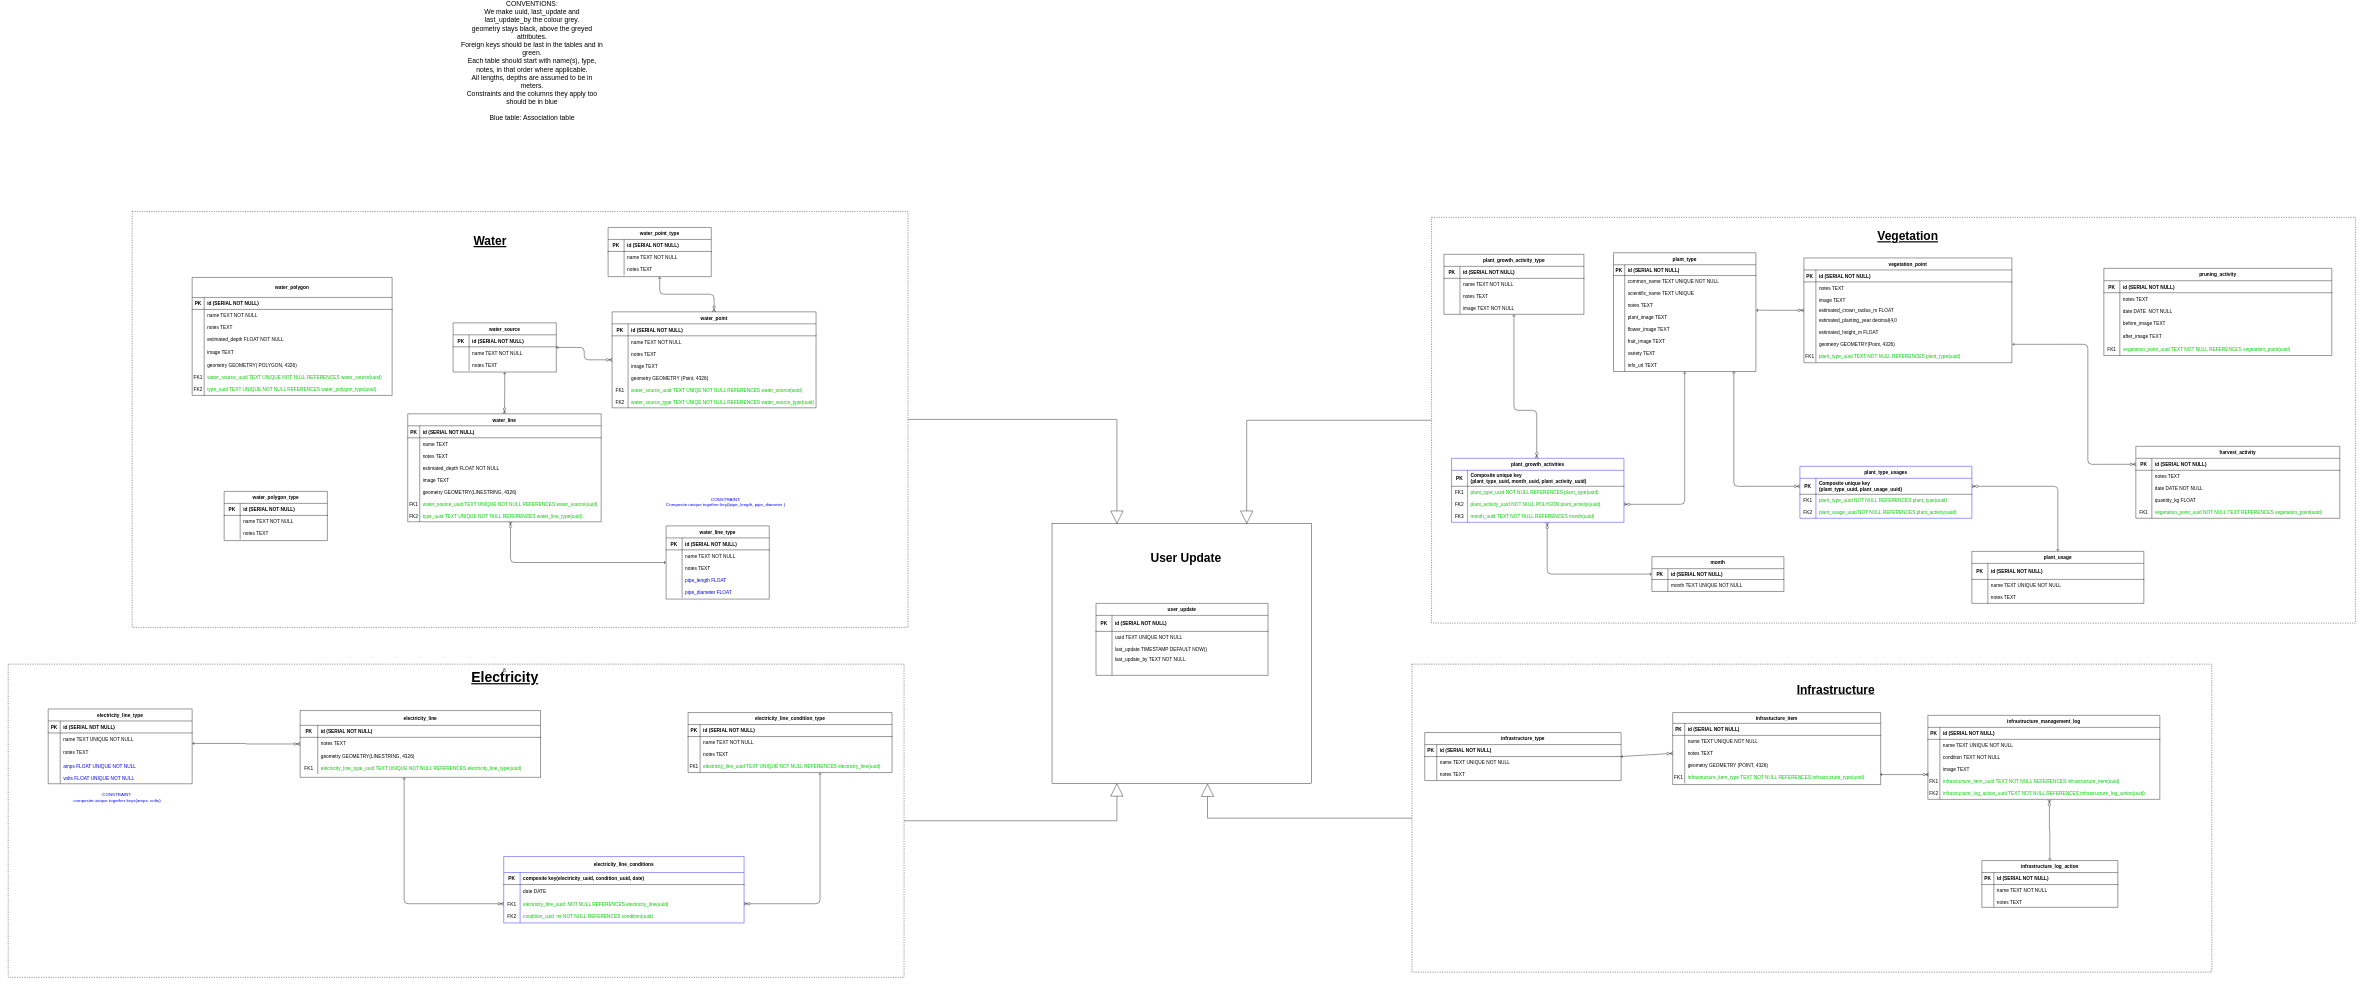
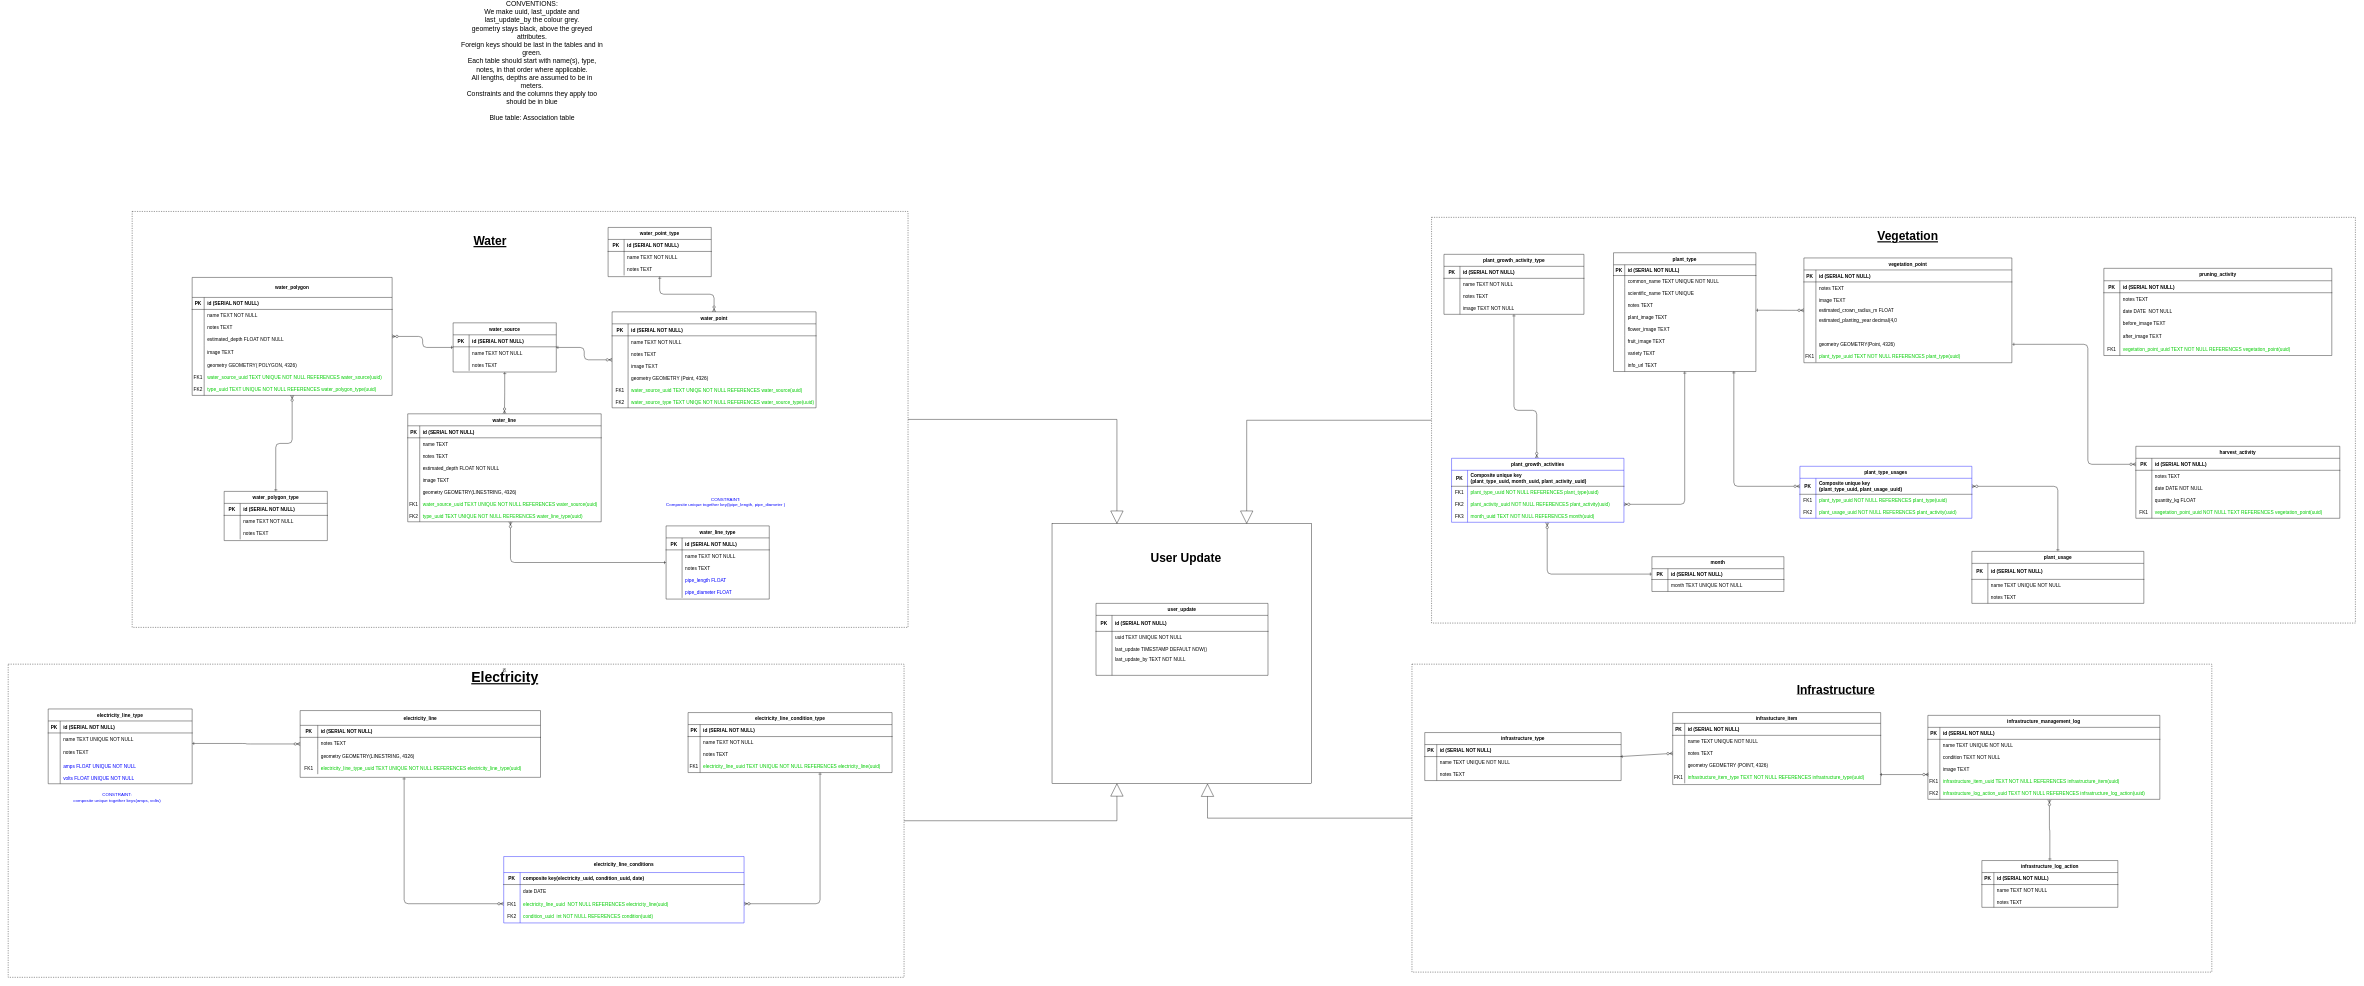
(1914, 332) -> none
none -> (423, 344)
none -> (280, 443)
(1540, 505) -> (1544, 505)
